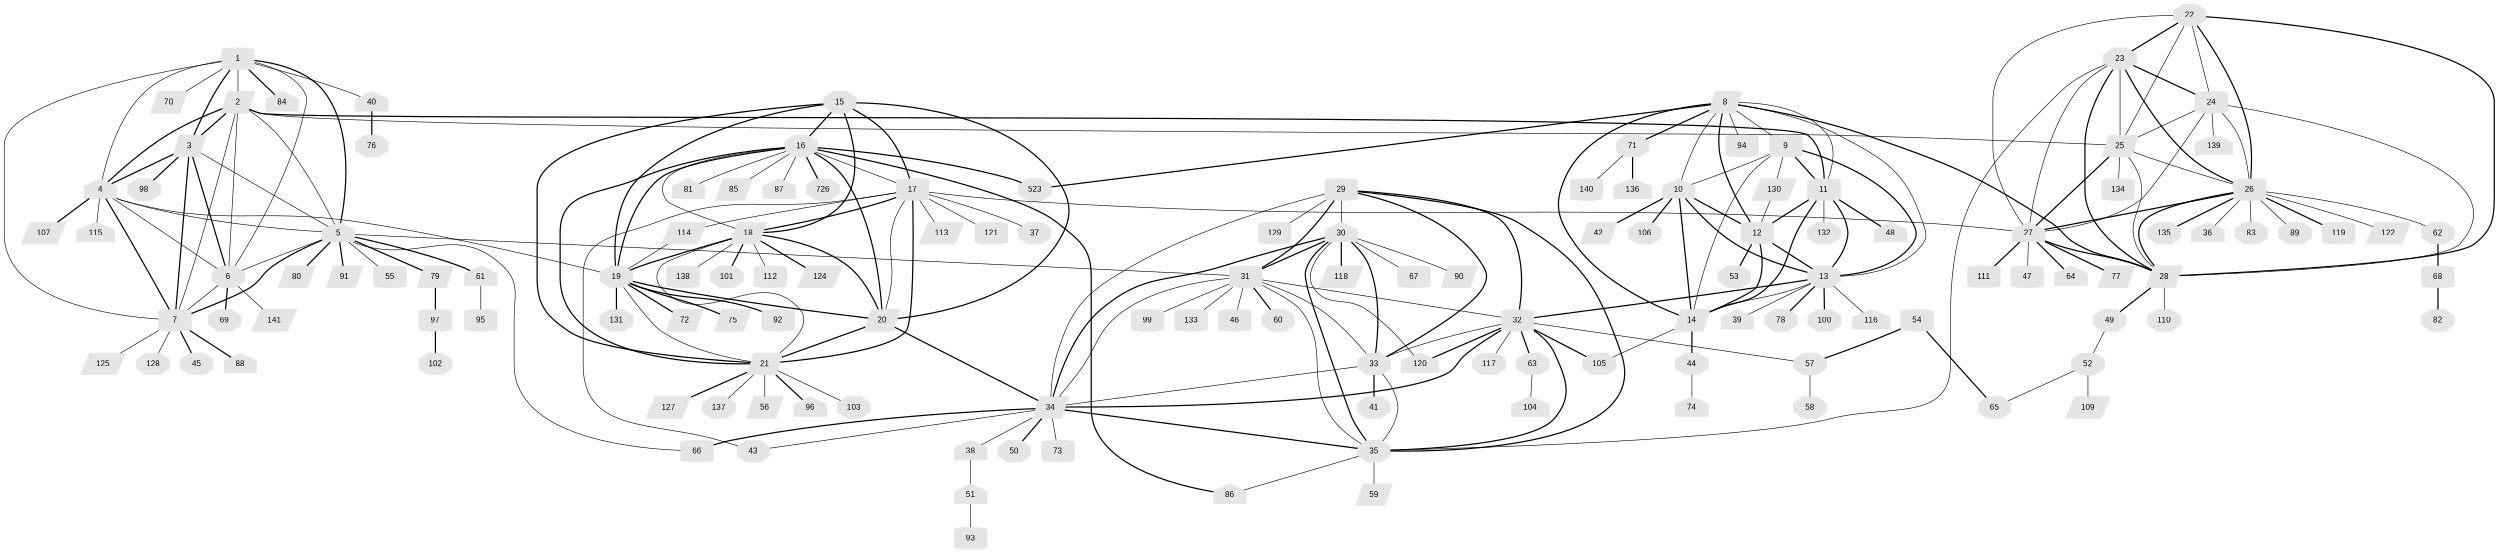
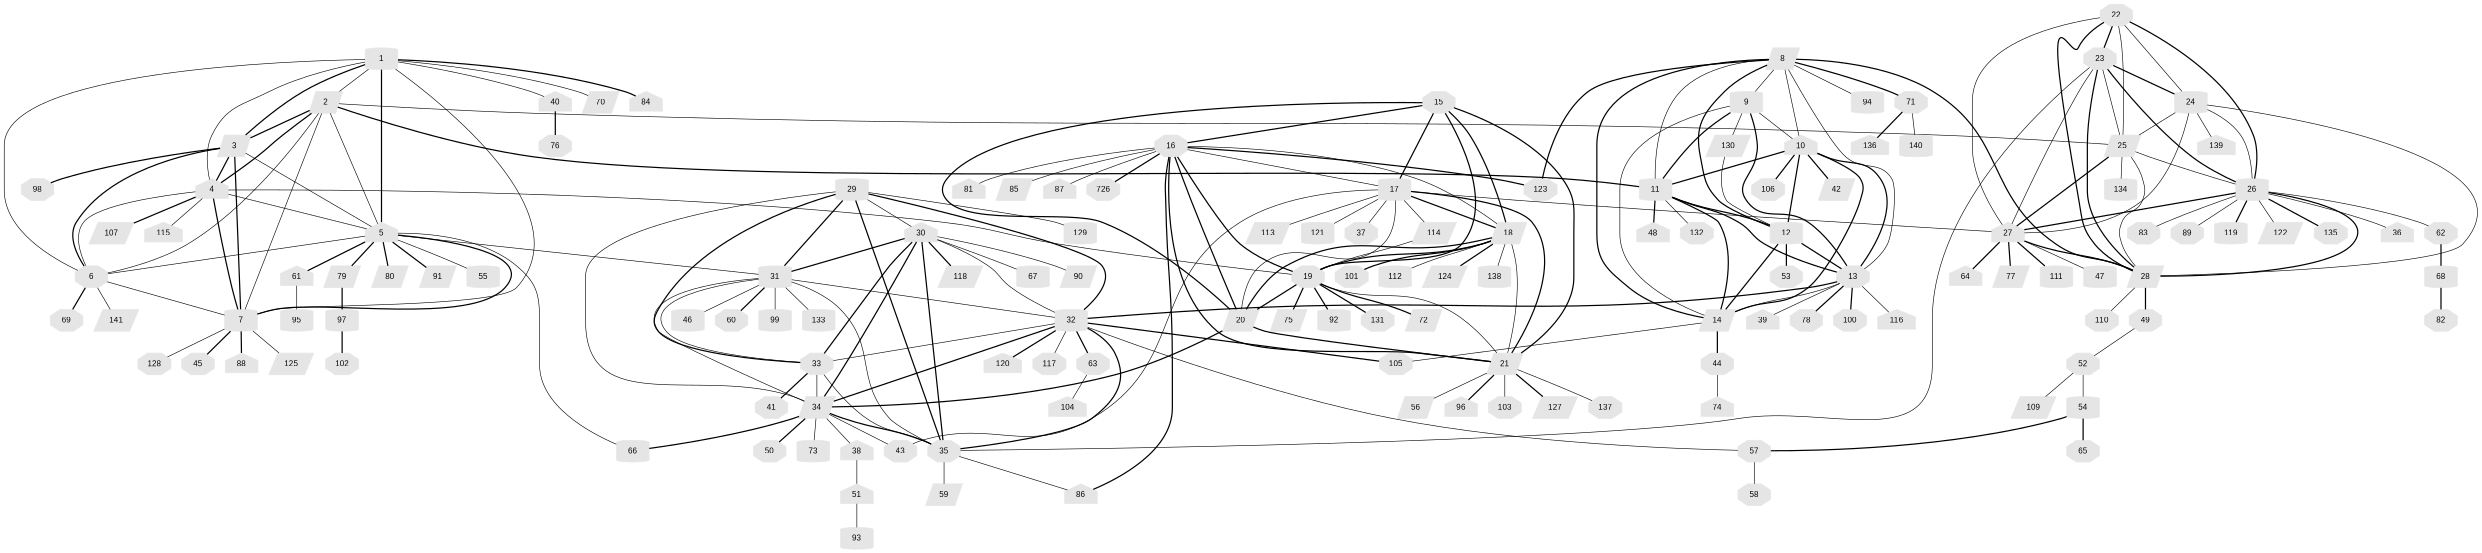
none -> (1728, 168)
(1035, 190) -> (1541, 190)
(1345, 302) -> (998, 274)
(2041, 386) -> (2083, 386)
